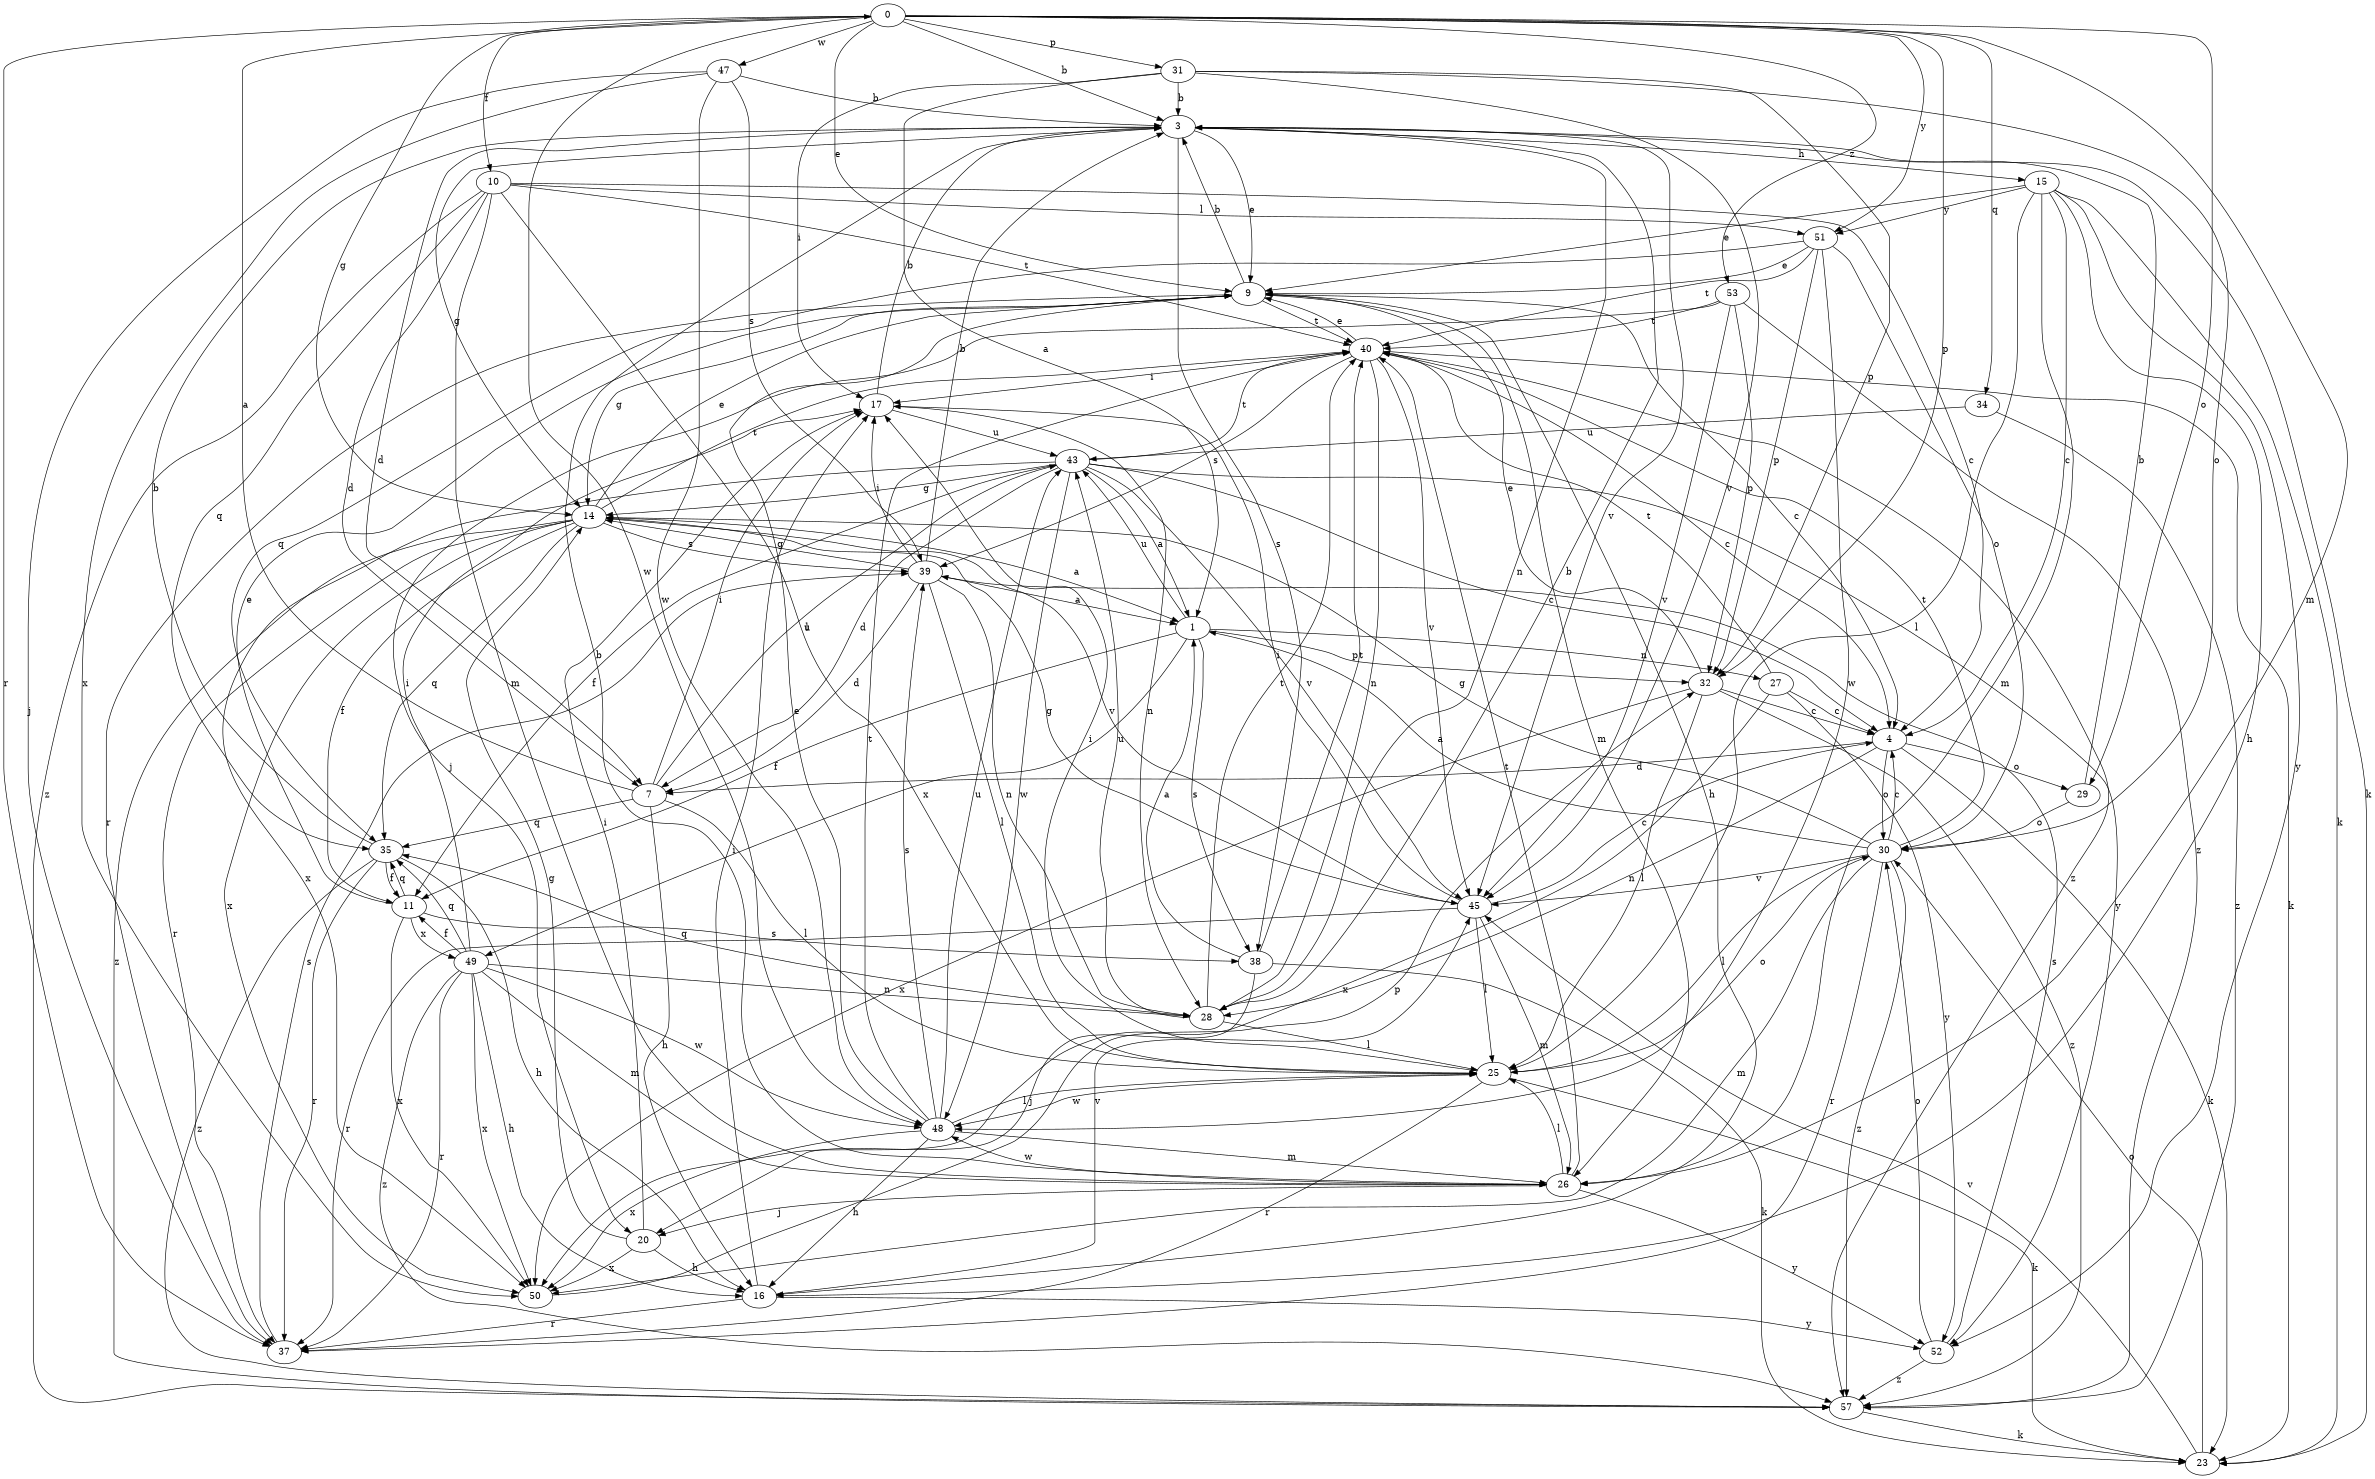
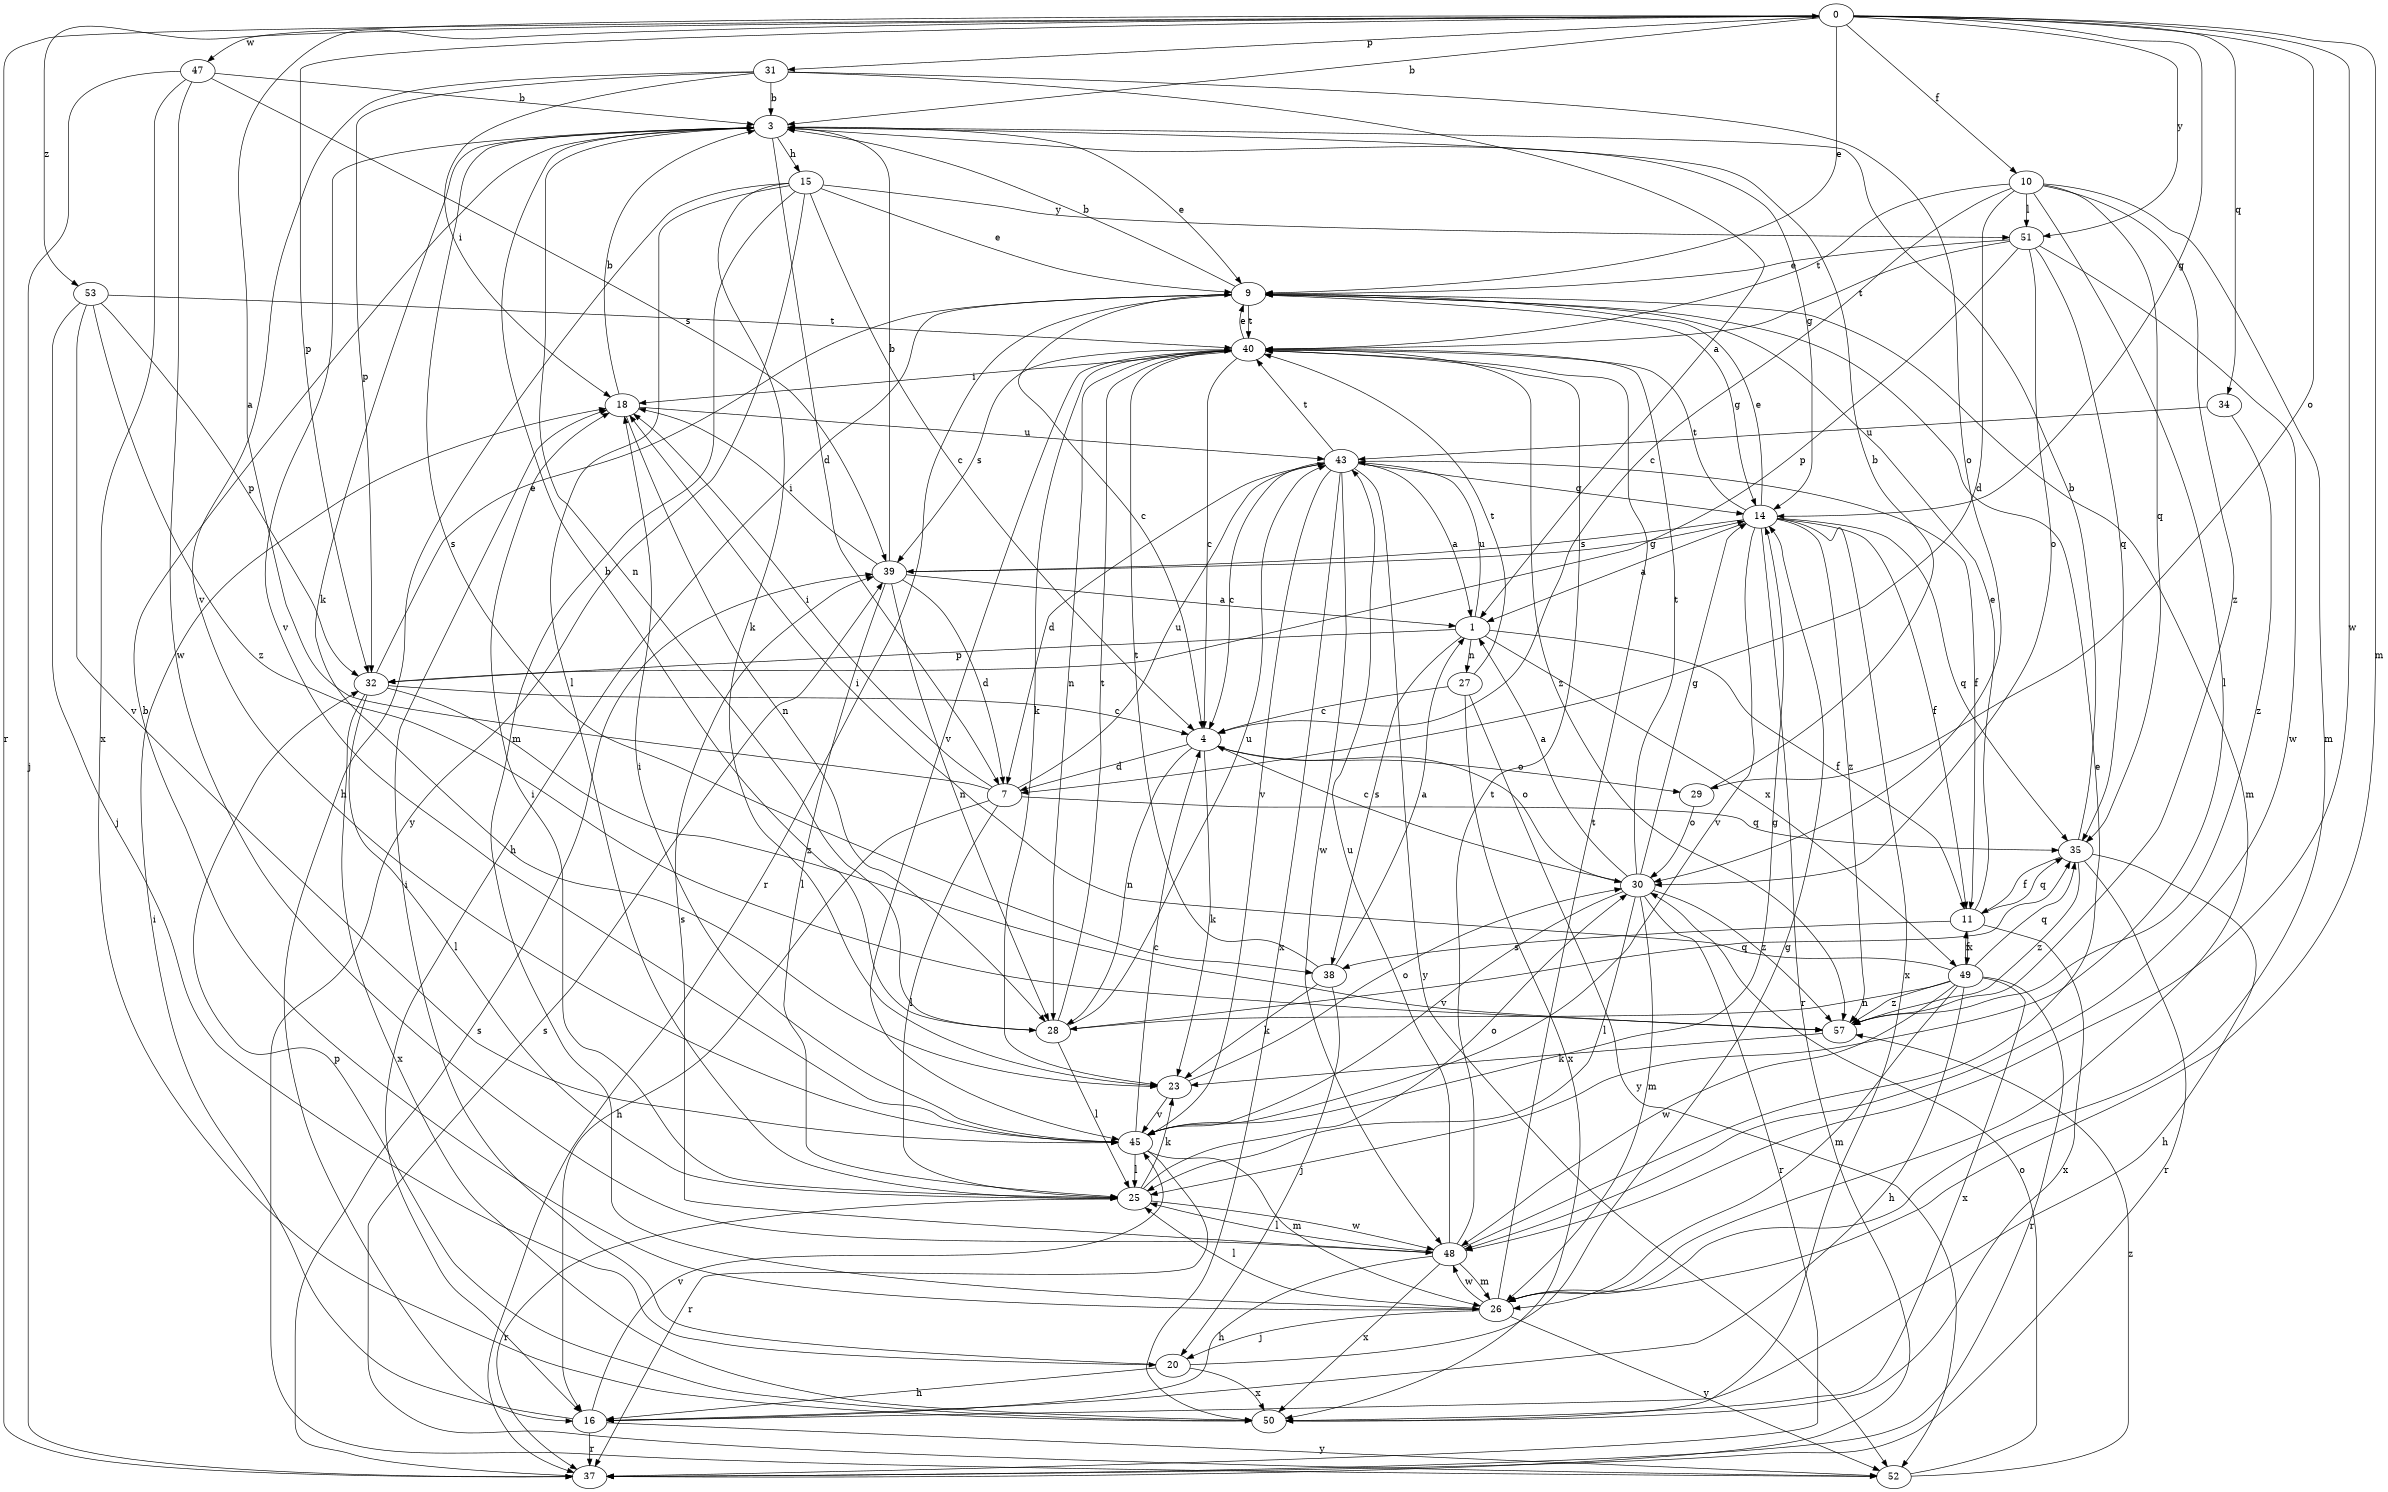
(877, 405) -> (622, 405)
(1296, 1207) -> (1640, 1118)
